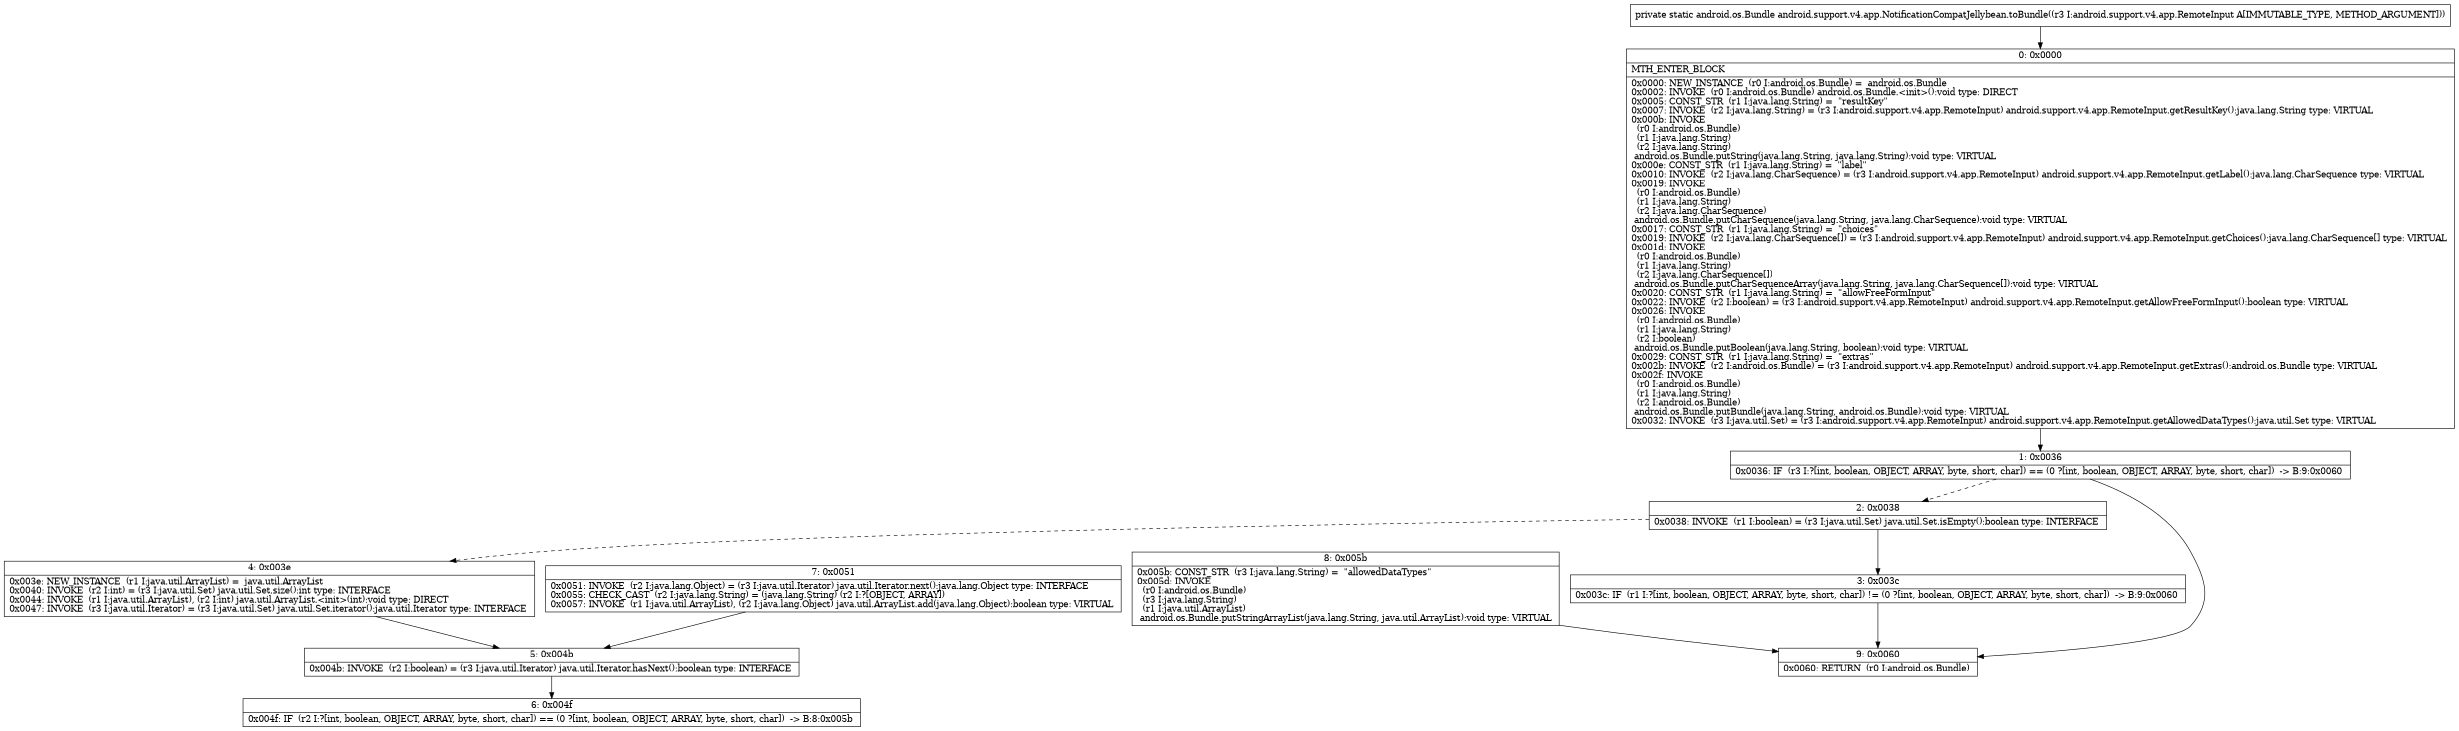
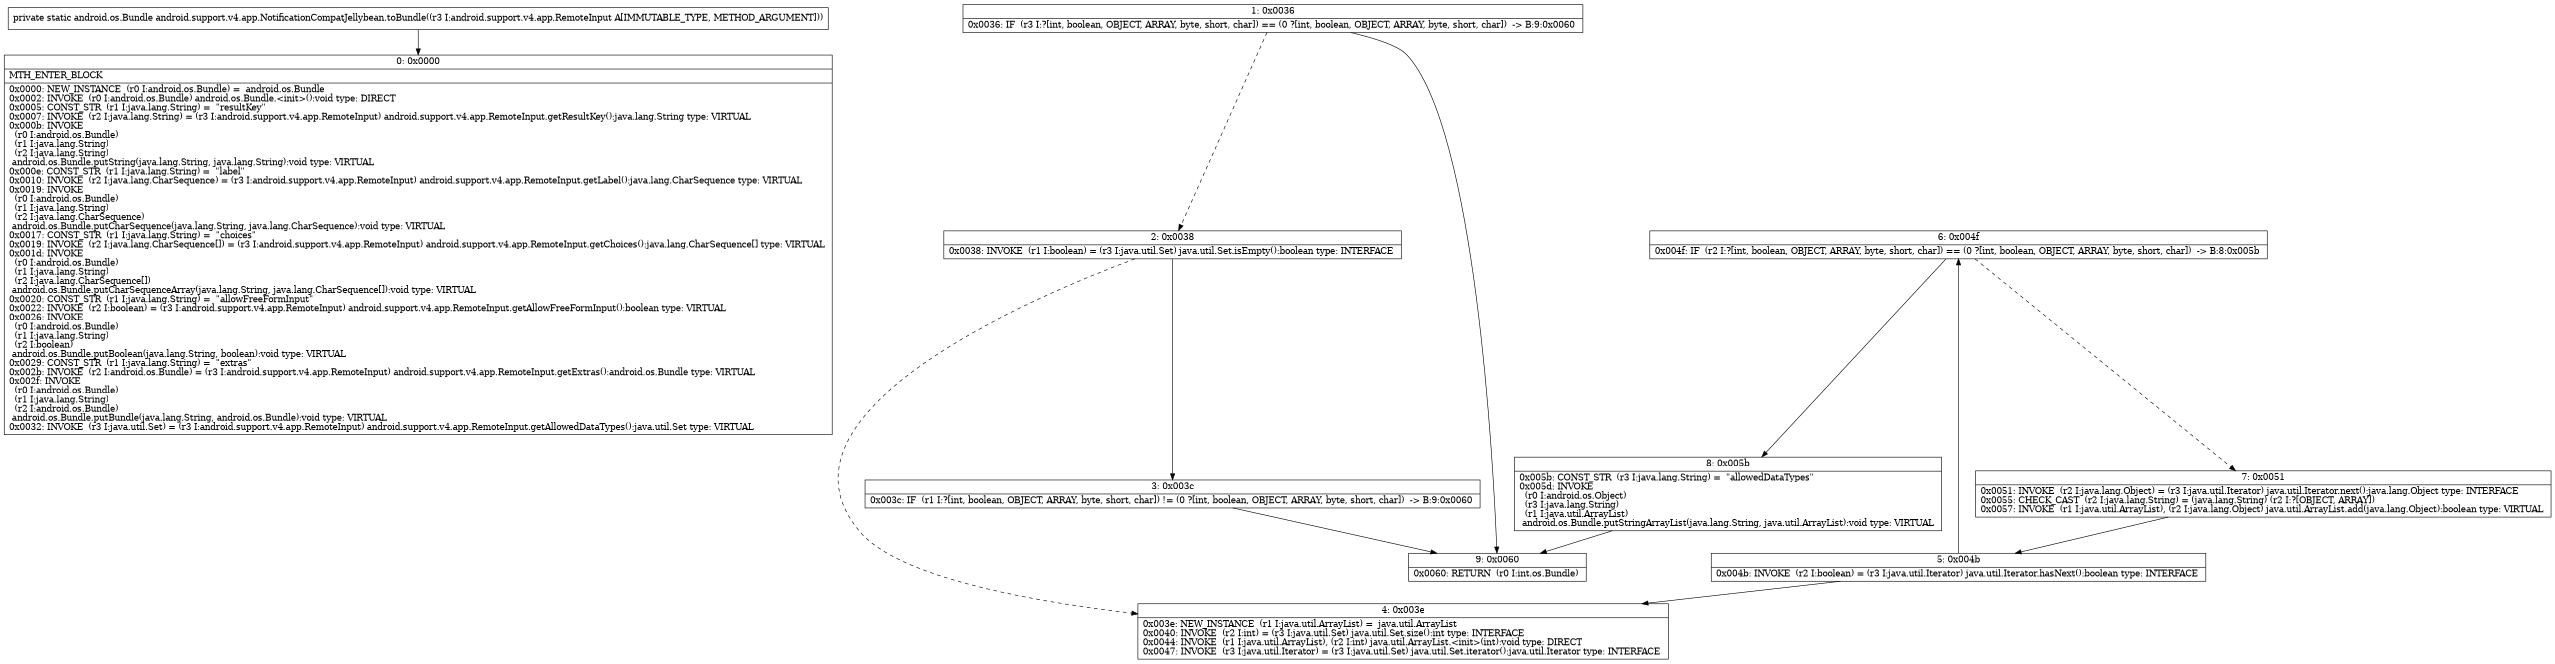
none -> (1856, 356)
none -> (2103, 363)
(2040, 437) -> none
(1192, 591) -> (1573, 496)
(434, 632) -> (1744, 592)
(1878, 669) -> (1497, 574)
